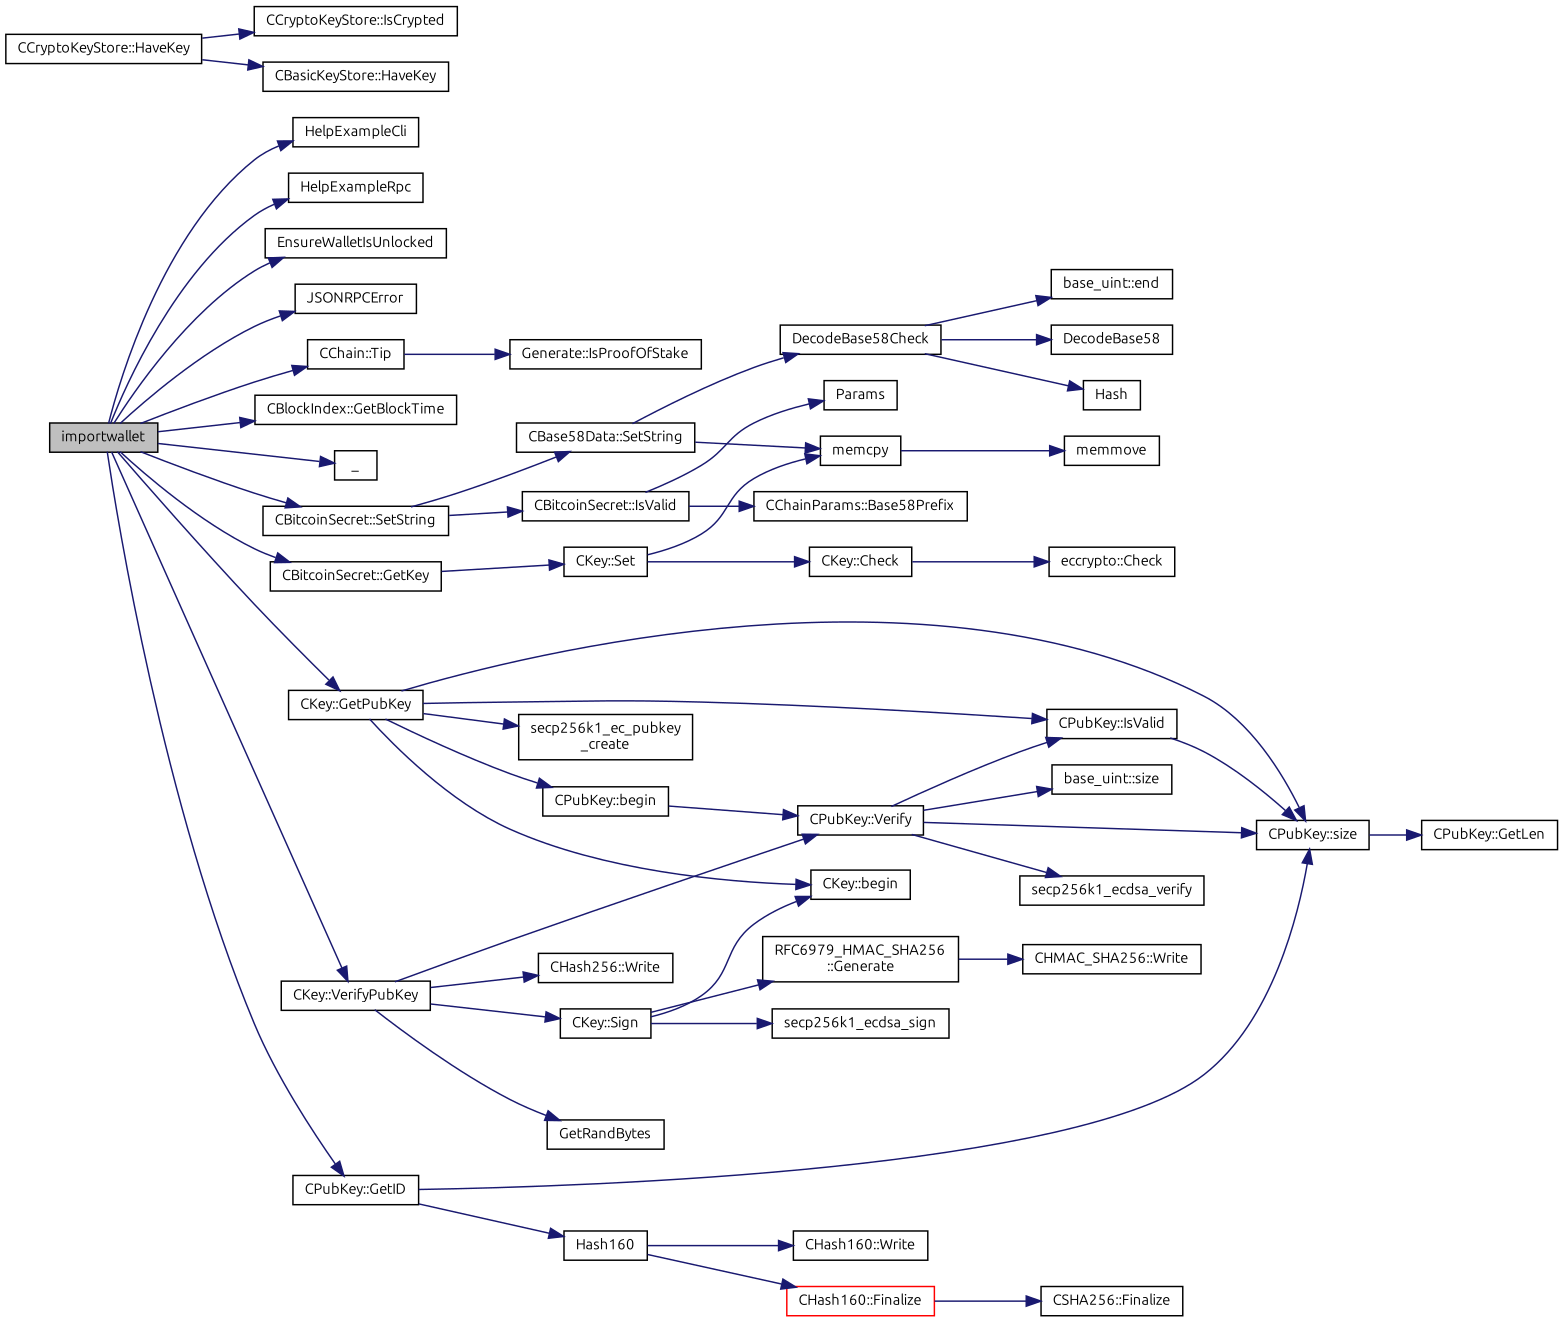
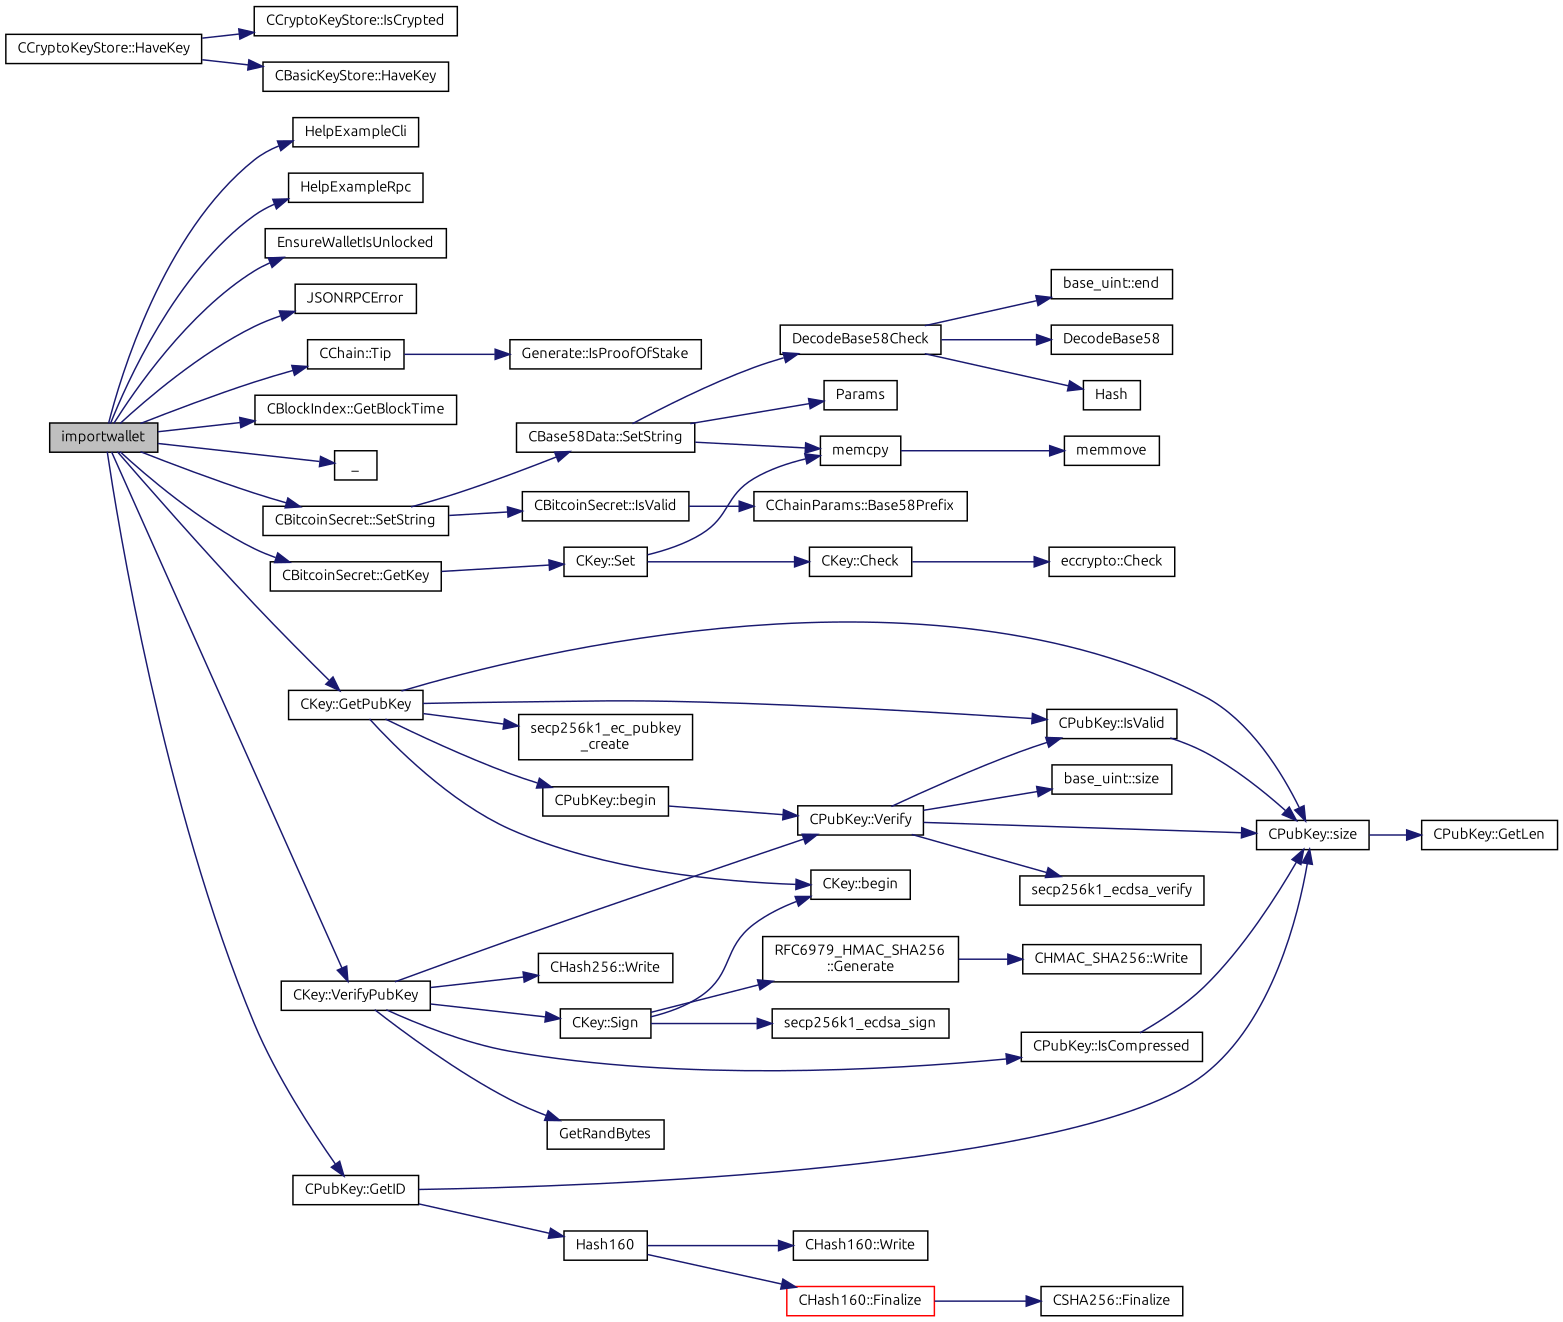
(716, 455) -> (750, 414)
none -> (1112, 1047)
